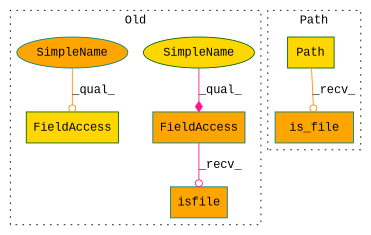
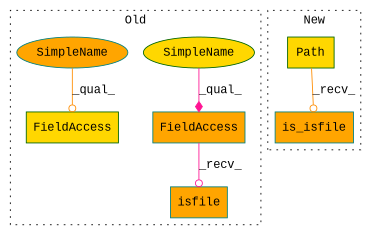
(314, 20) -> (314, 20)
(314, 127) -> (314, 127)
